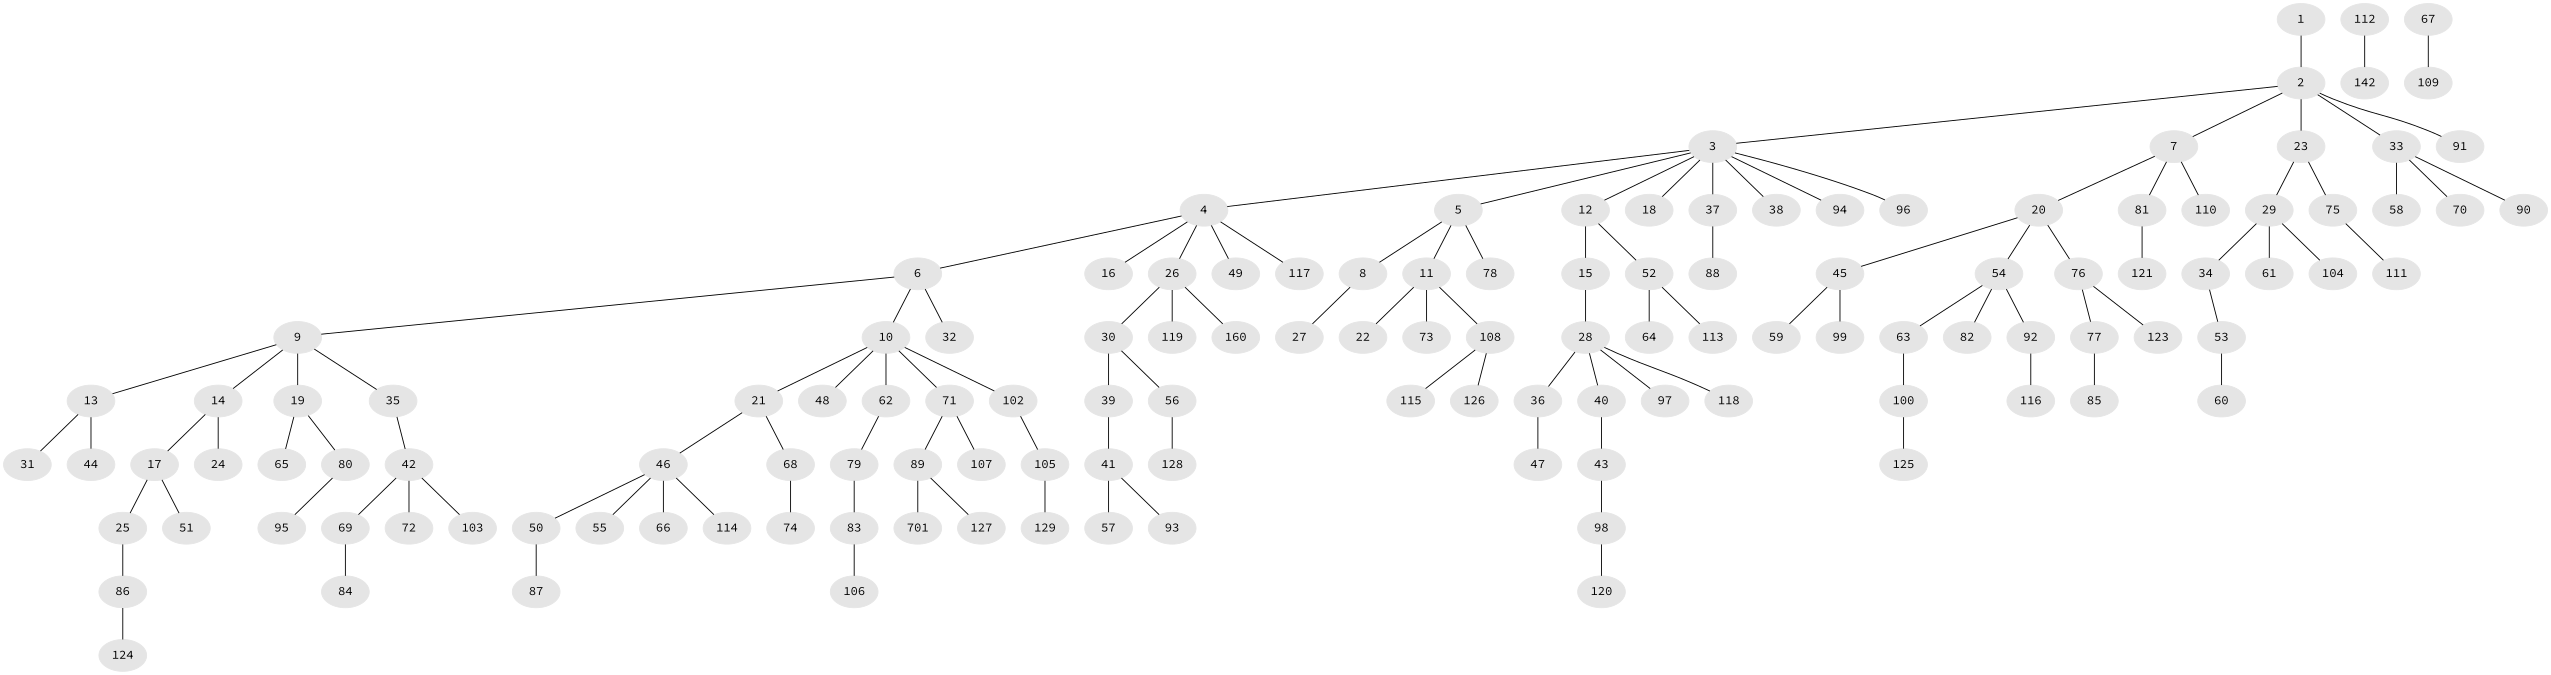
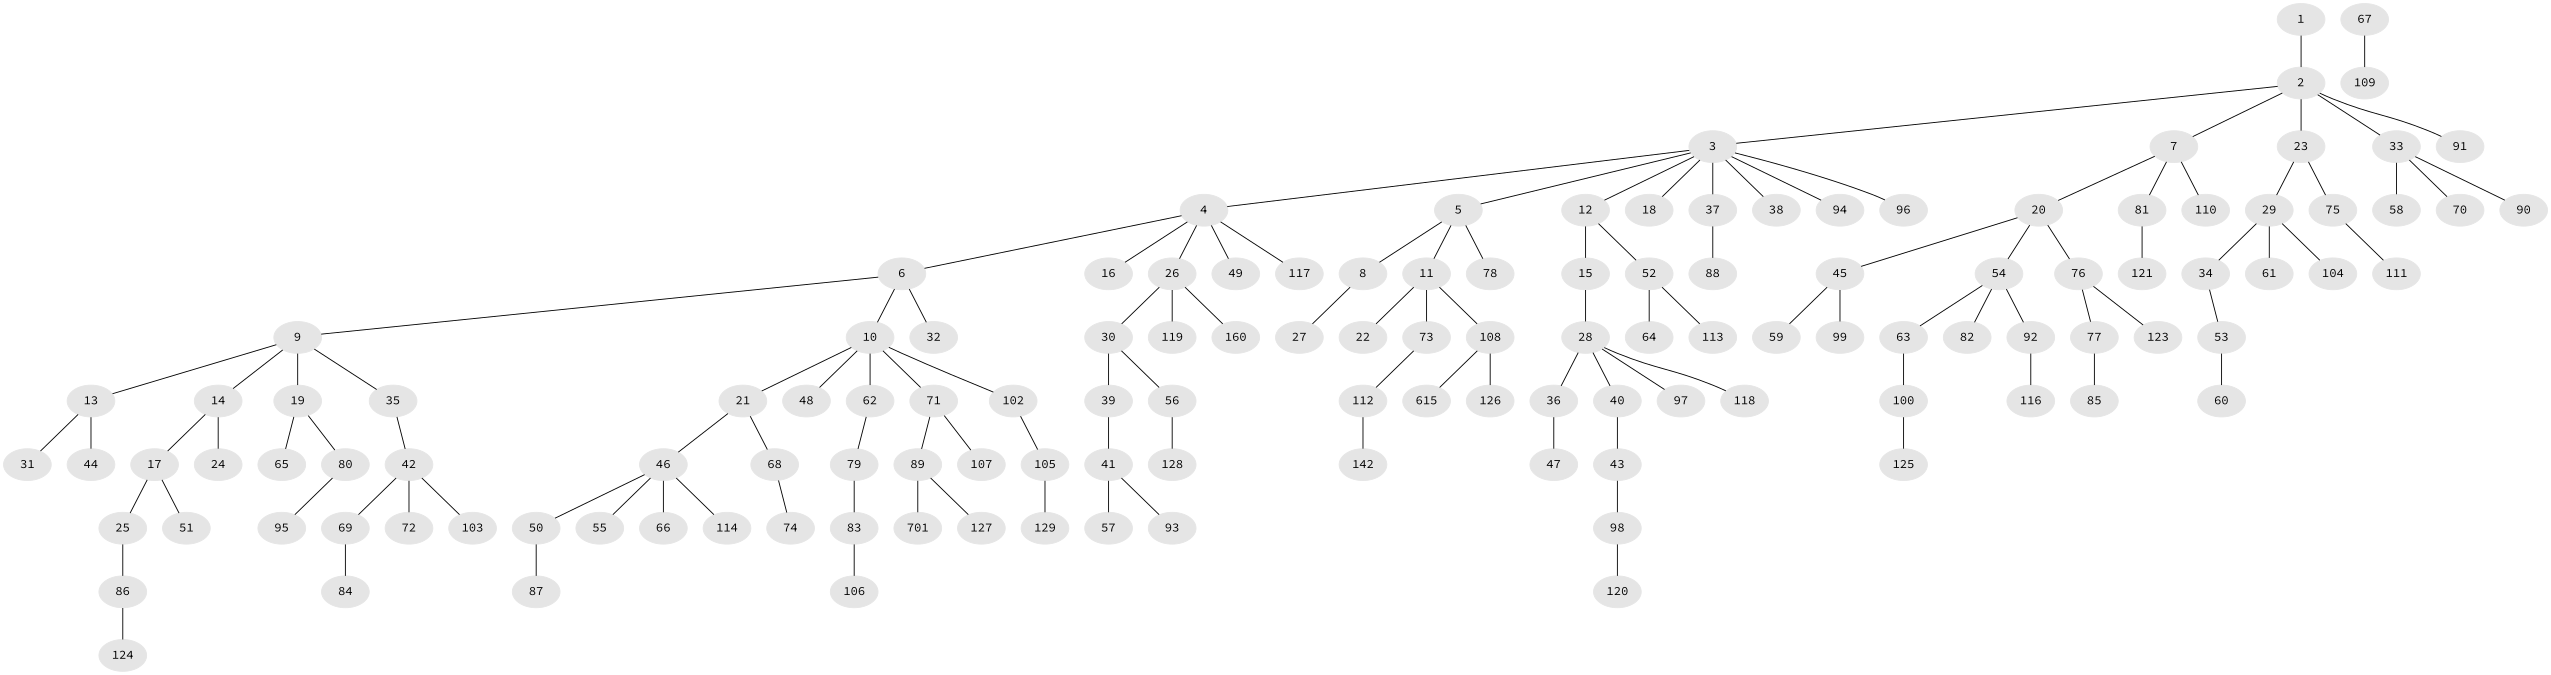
none -> (1395, 369)
(1411, 401) -> (1427, 401)
